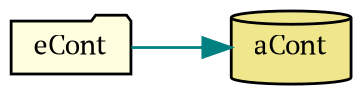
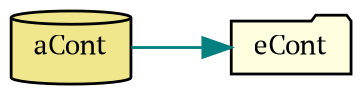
(167, 48) -> (167, 48)
